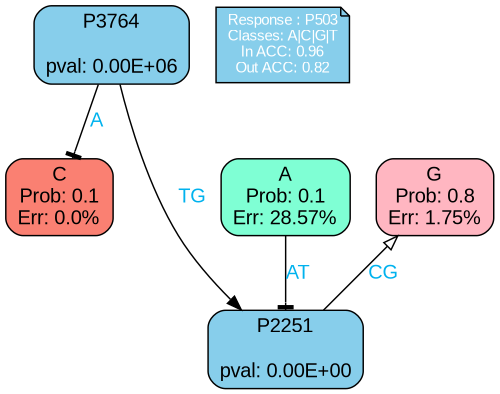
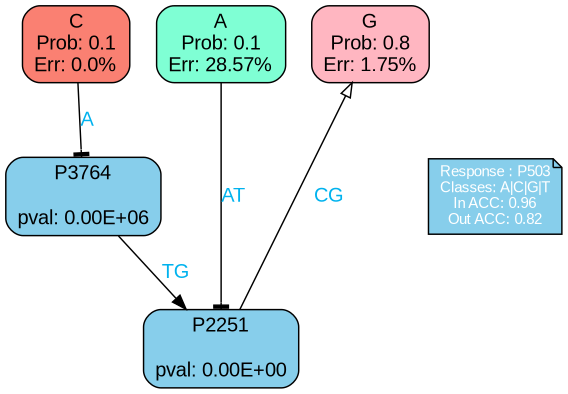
(87, 118) -> (80, 116)
